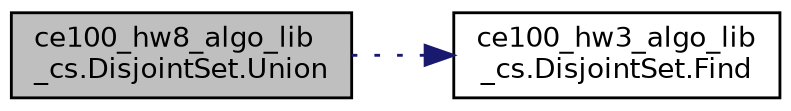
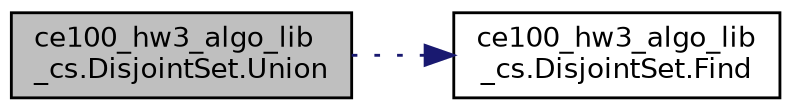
(182, 55) -> (182, 55)
